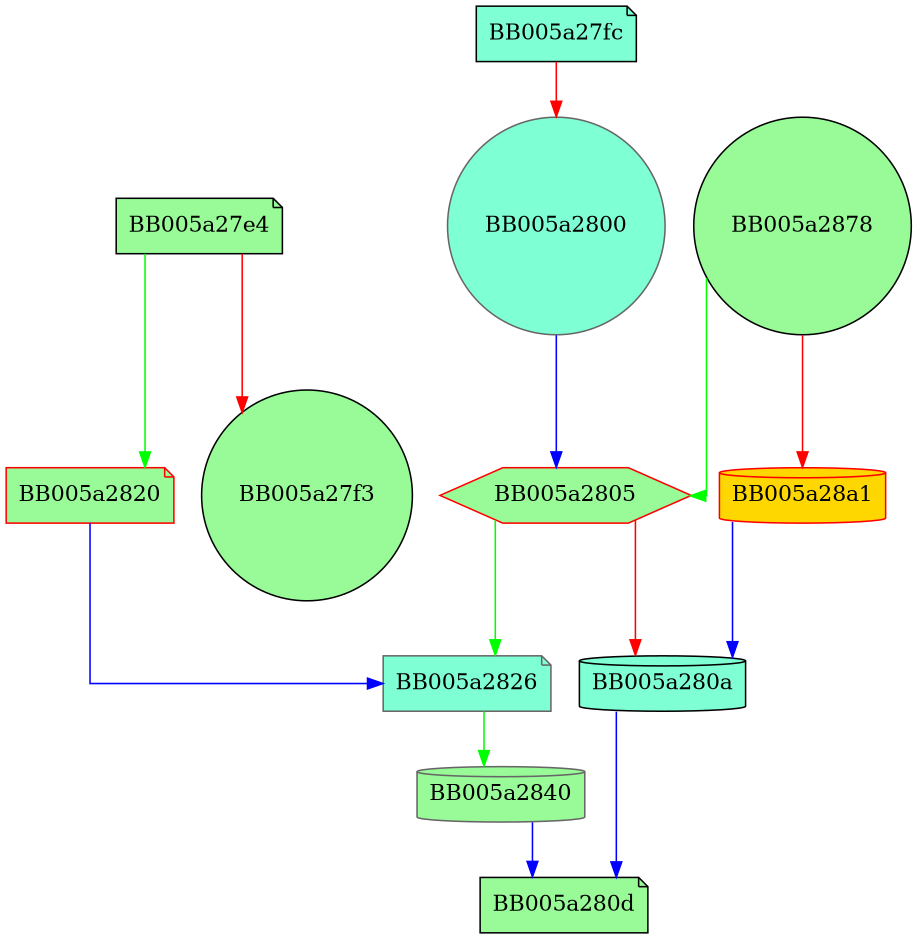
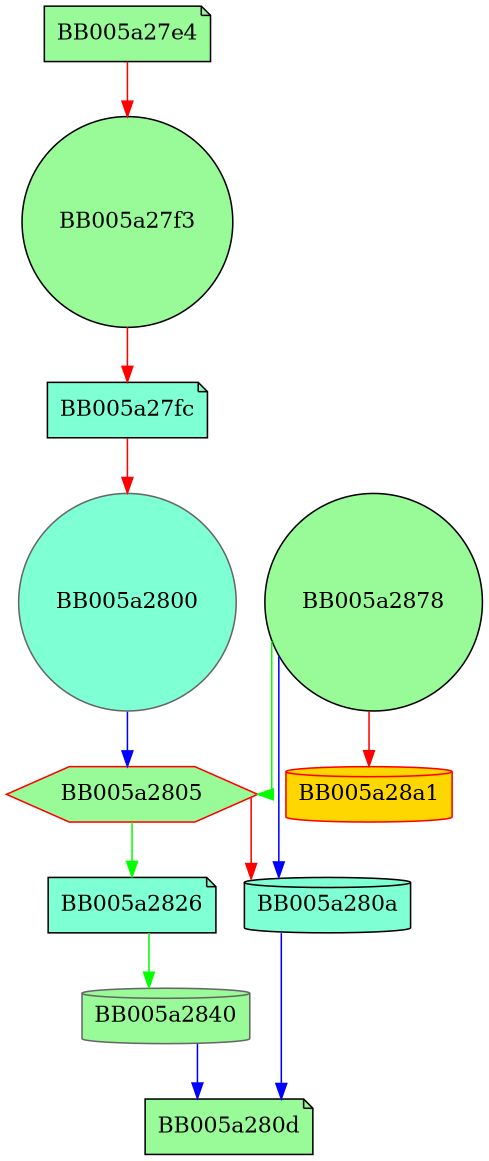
none -> (127, 347)
(90, 495) -> none
(733, 582) -> (279, 800)
(467, 684) -> (132, 905)
